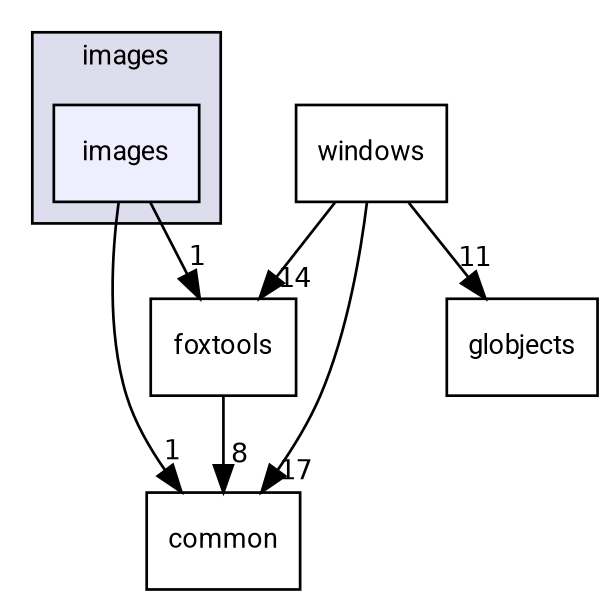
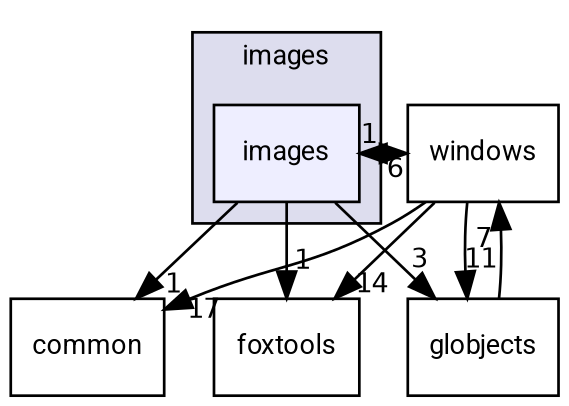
none -> (365, 153)
none -> (397, 153)
none -> (375, 241)
none -> (501, 264)
(223, 431) -> none
